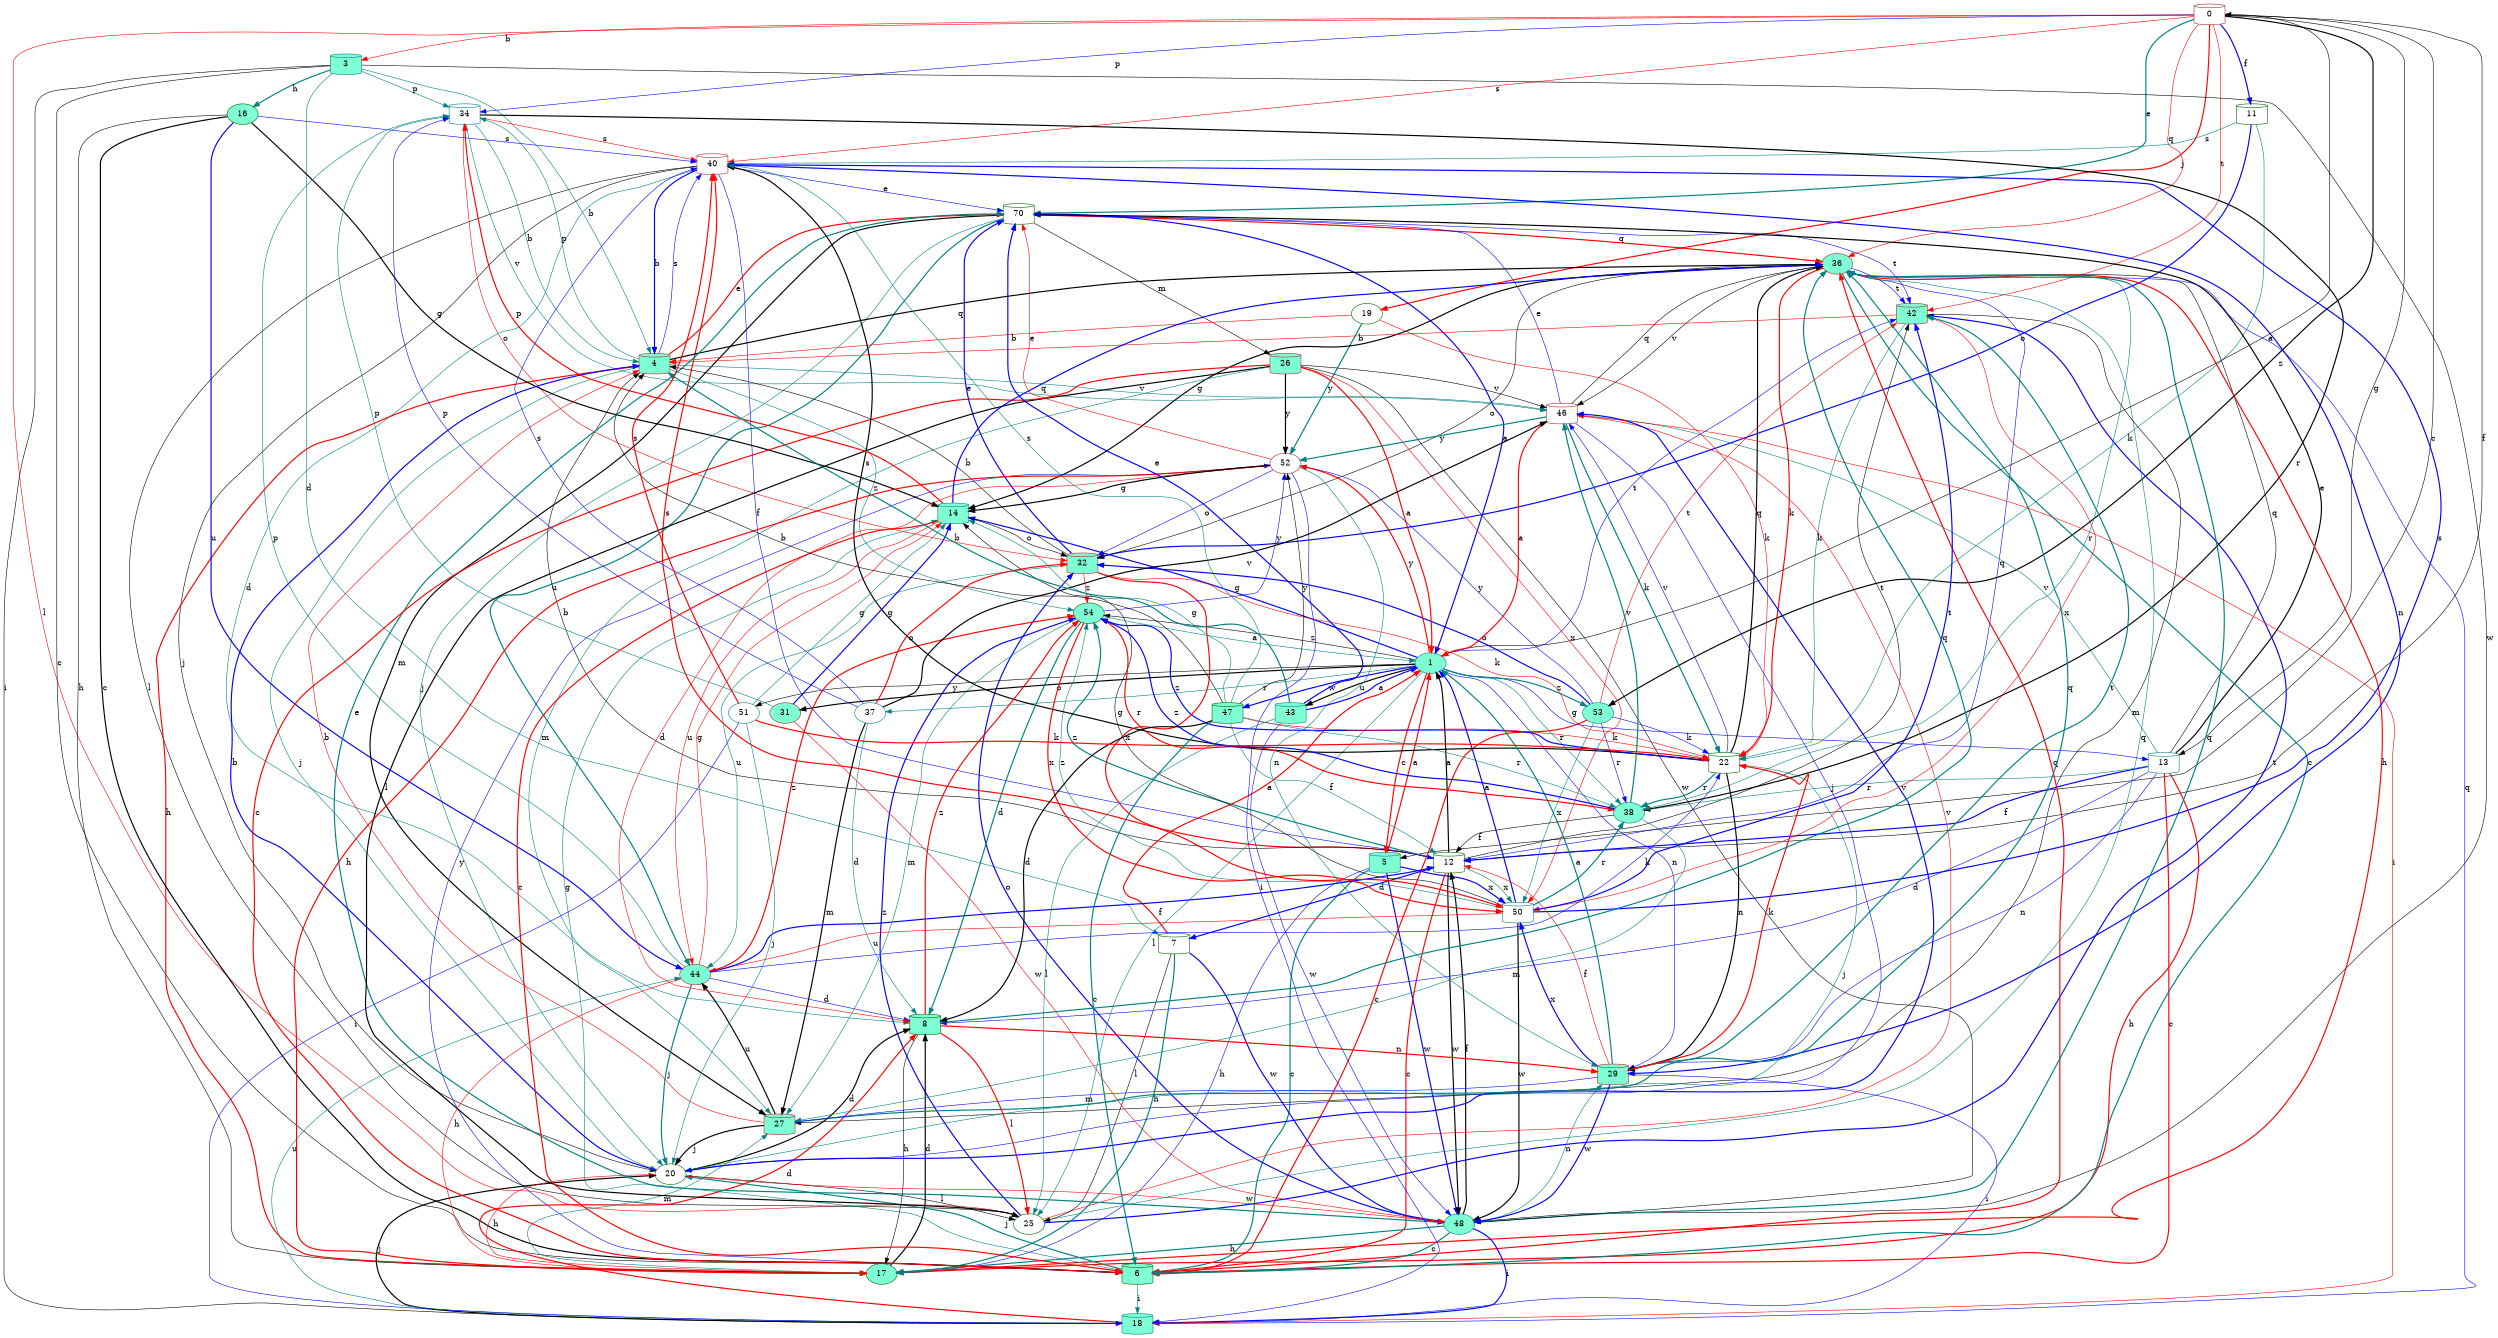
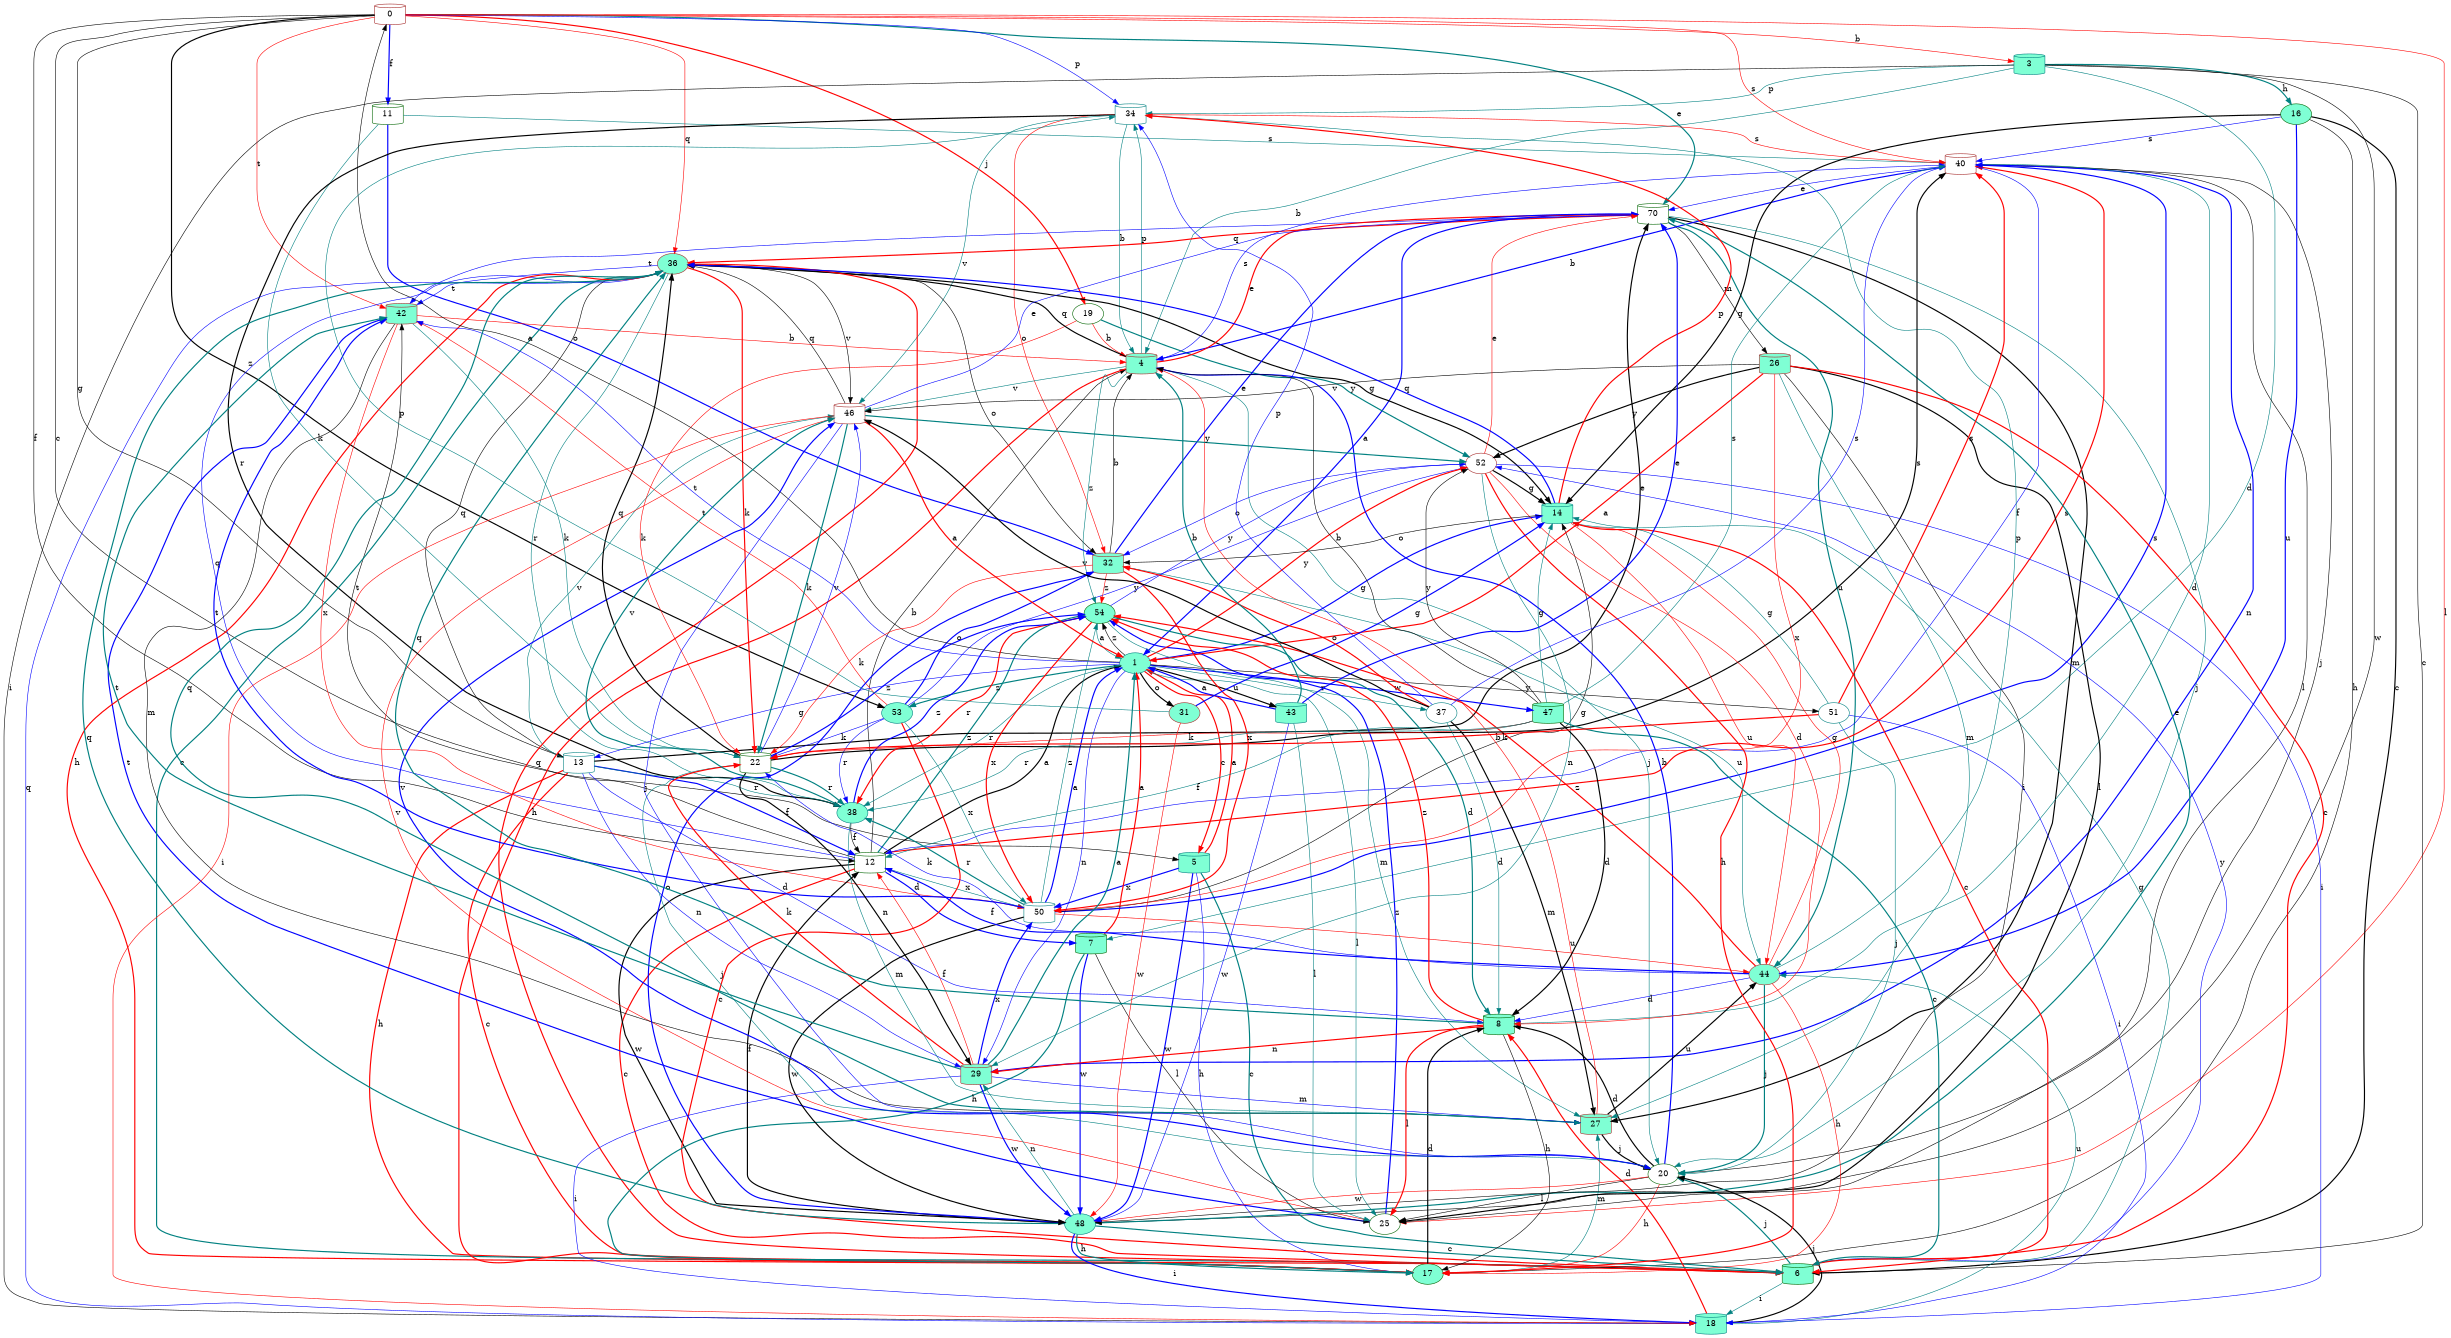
(1686, 788) -> (2024, 788)
(1174, 944) -> (1091, 944)
(1994, 1012) -> none
